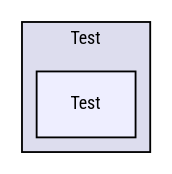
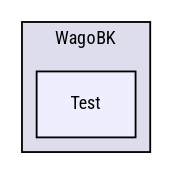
(86, 39) -> (86, 39)
